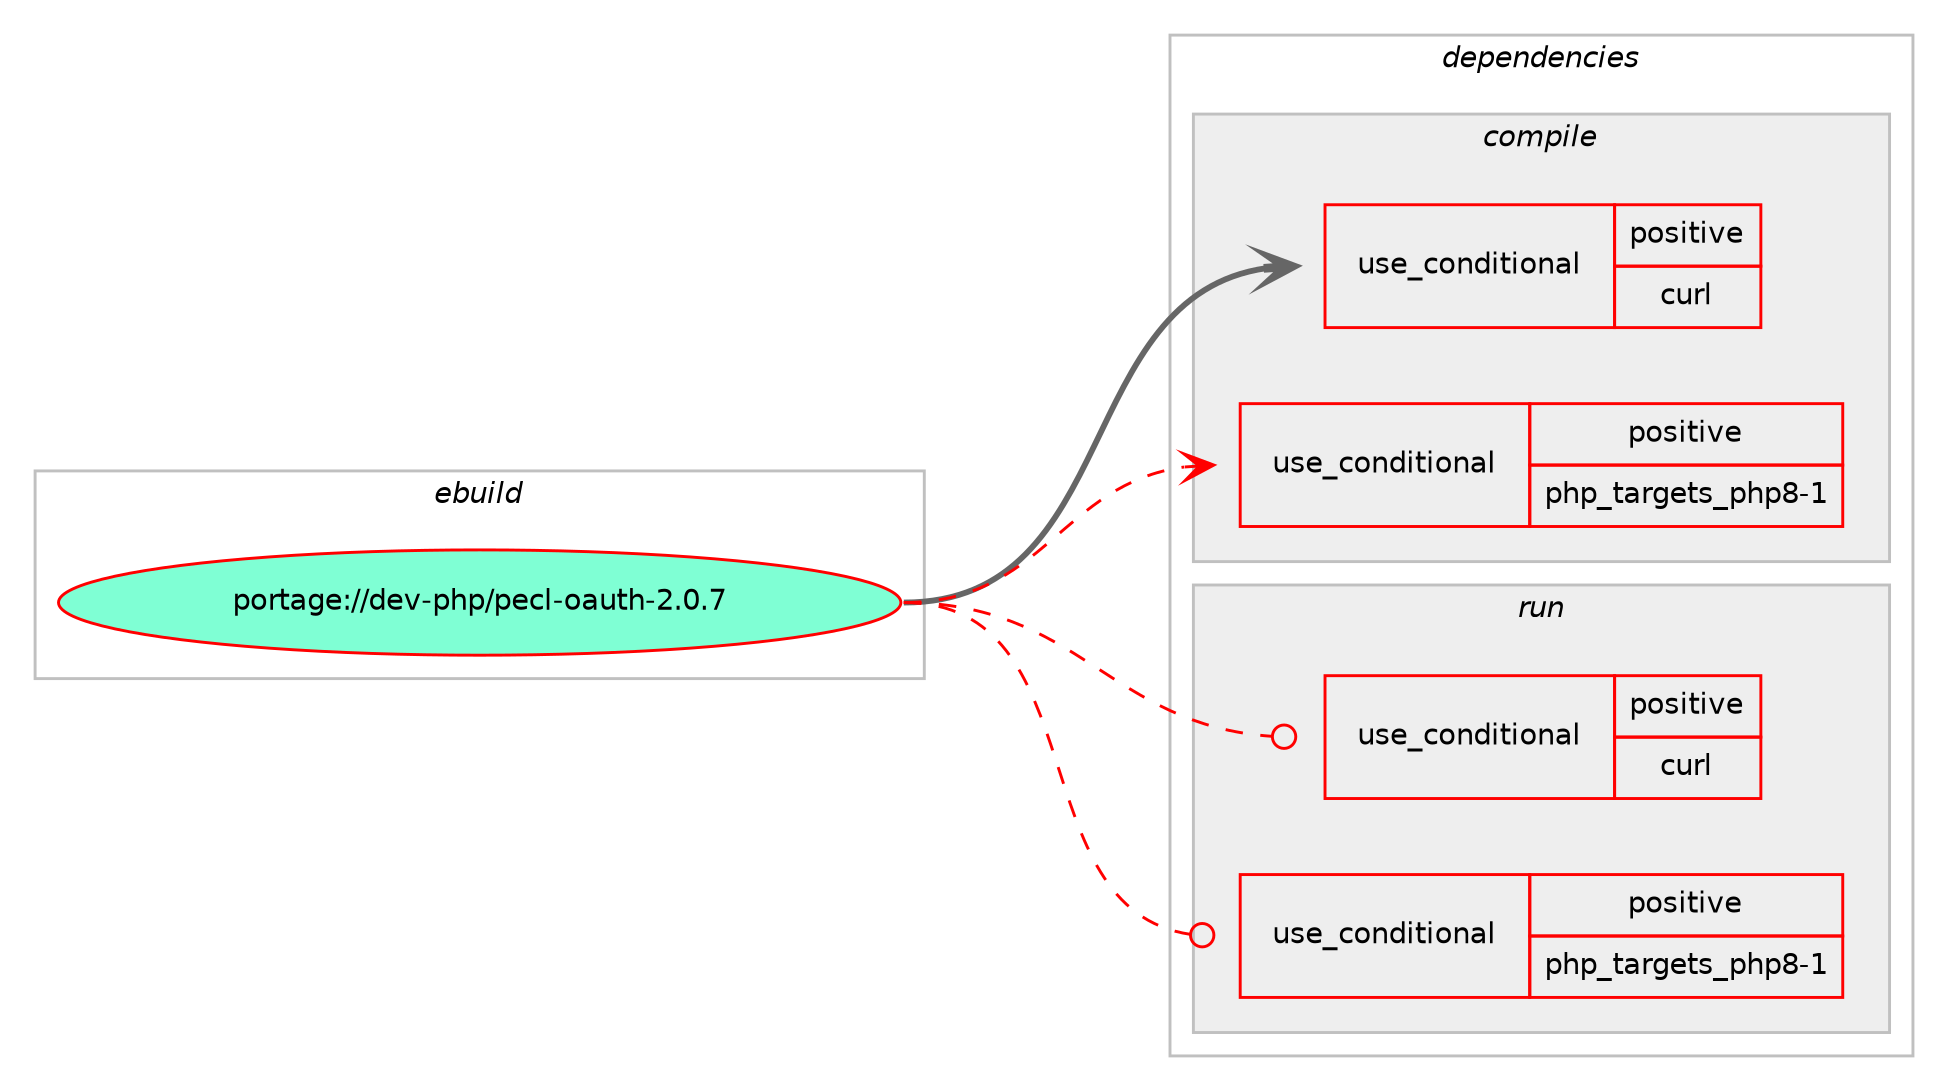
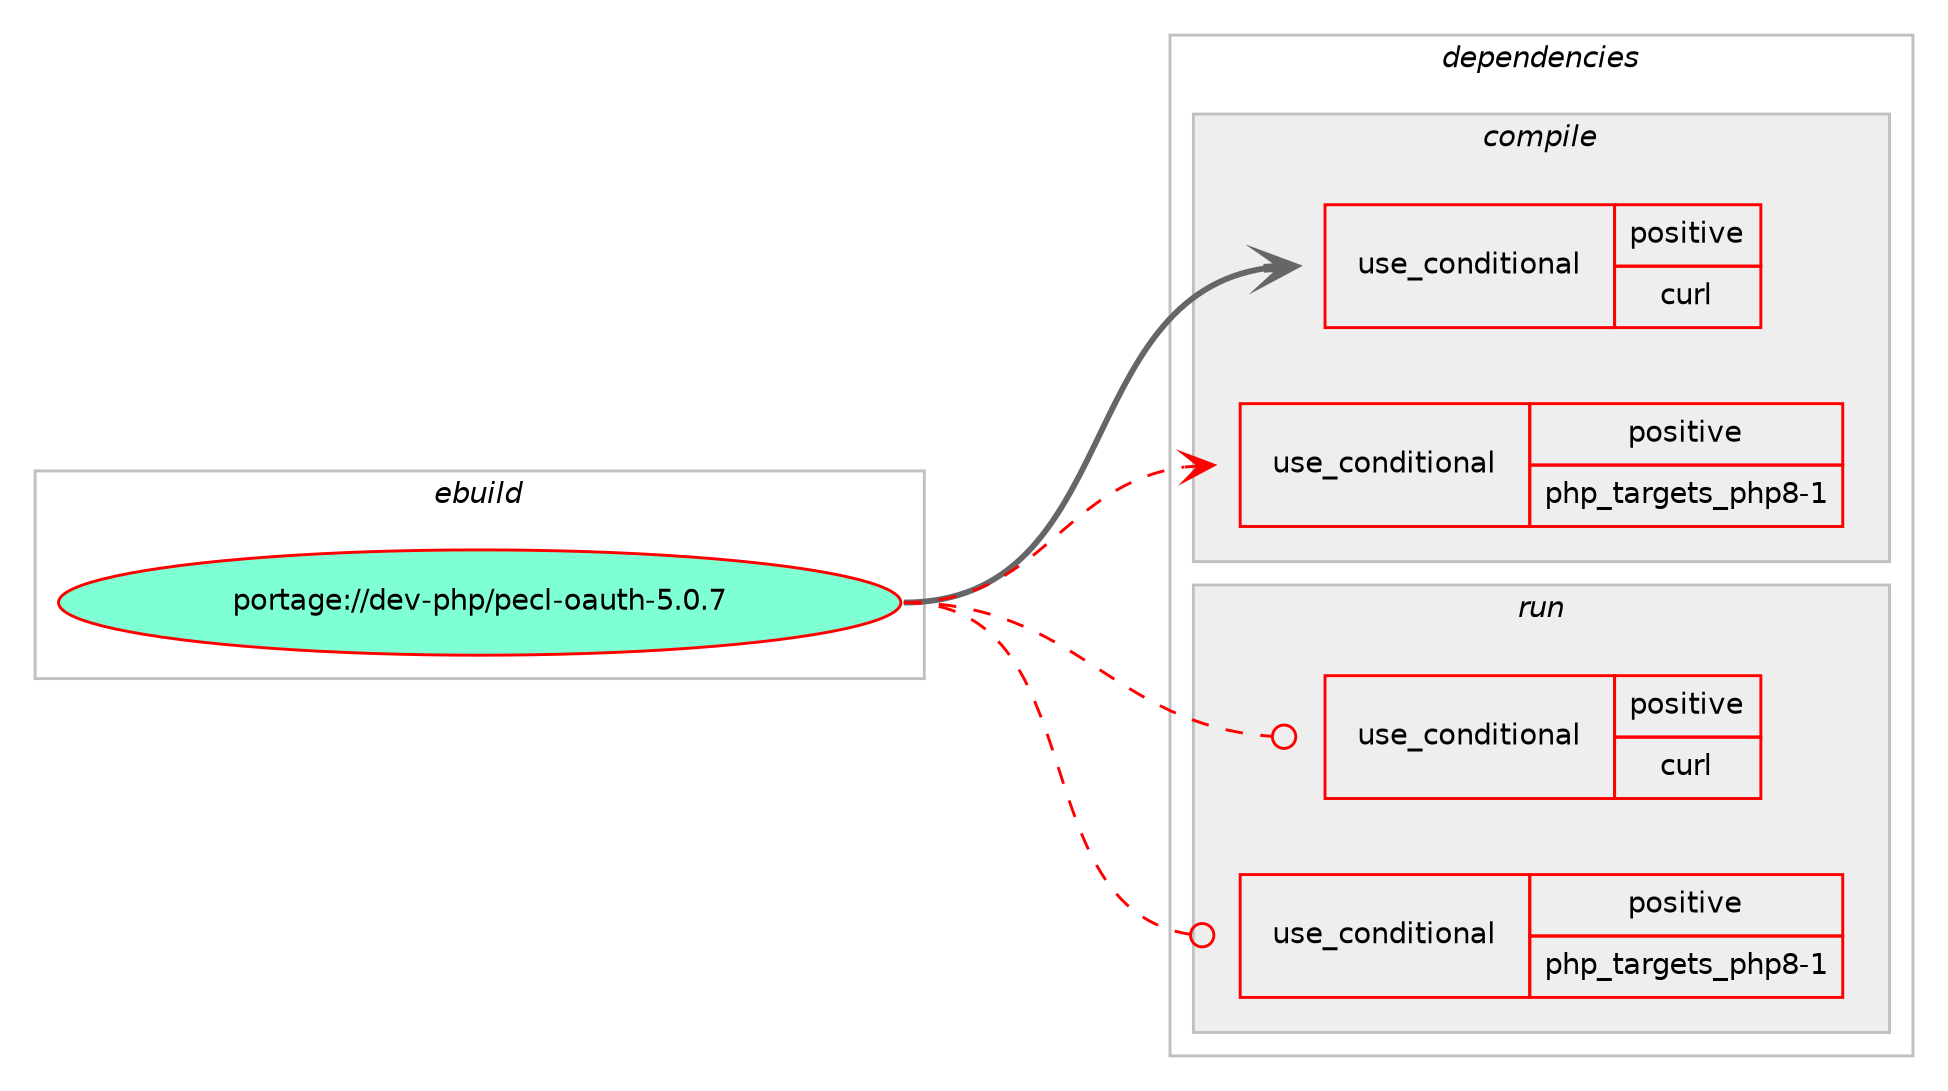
(480, 603) -> (480, 603)
